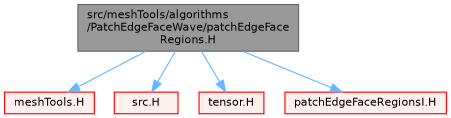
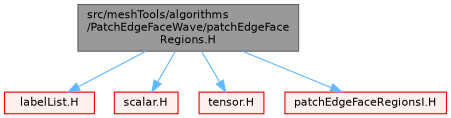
(49, 103) -> (49, 103)
(146, 103) -> (146, 103)
